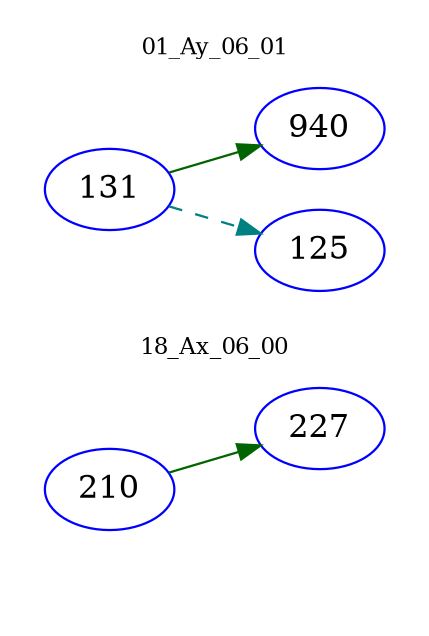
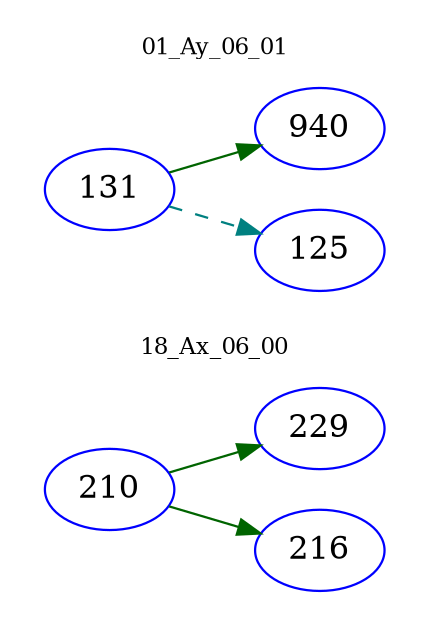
(320, 429) -> (320, 429)
none -> (320, 550)
